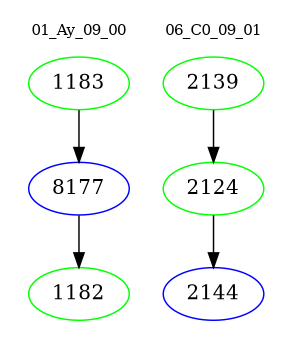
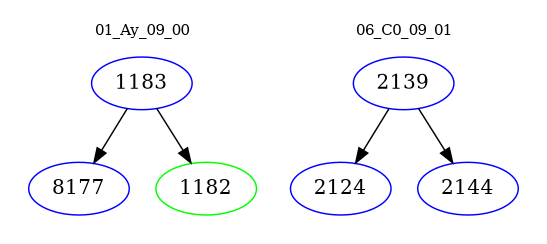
(79, 83) -> (142, 83)
(214, 83) -> (404, 83)
(214, 189) -> (341, 189)
(79, 234) -> (170, 129)
(214, 234) -> (432, 129)
